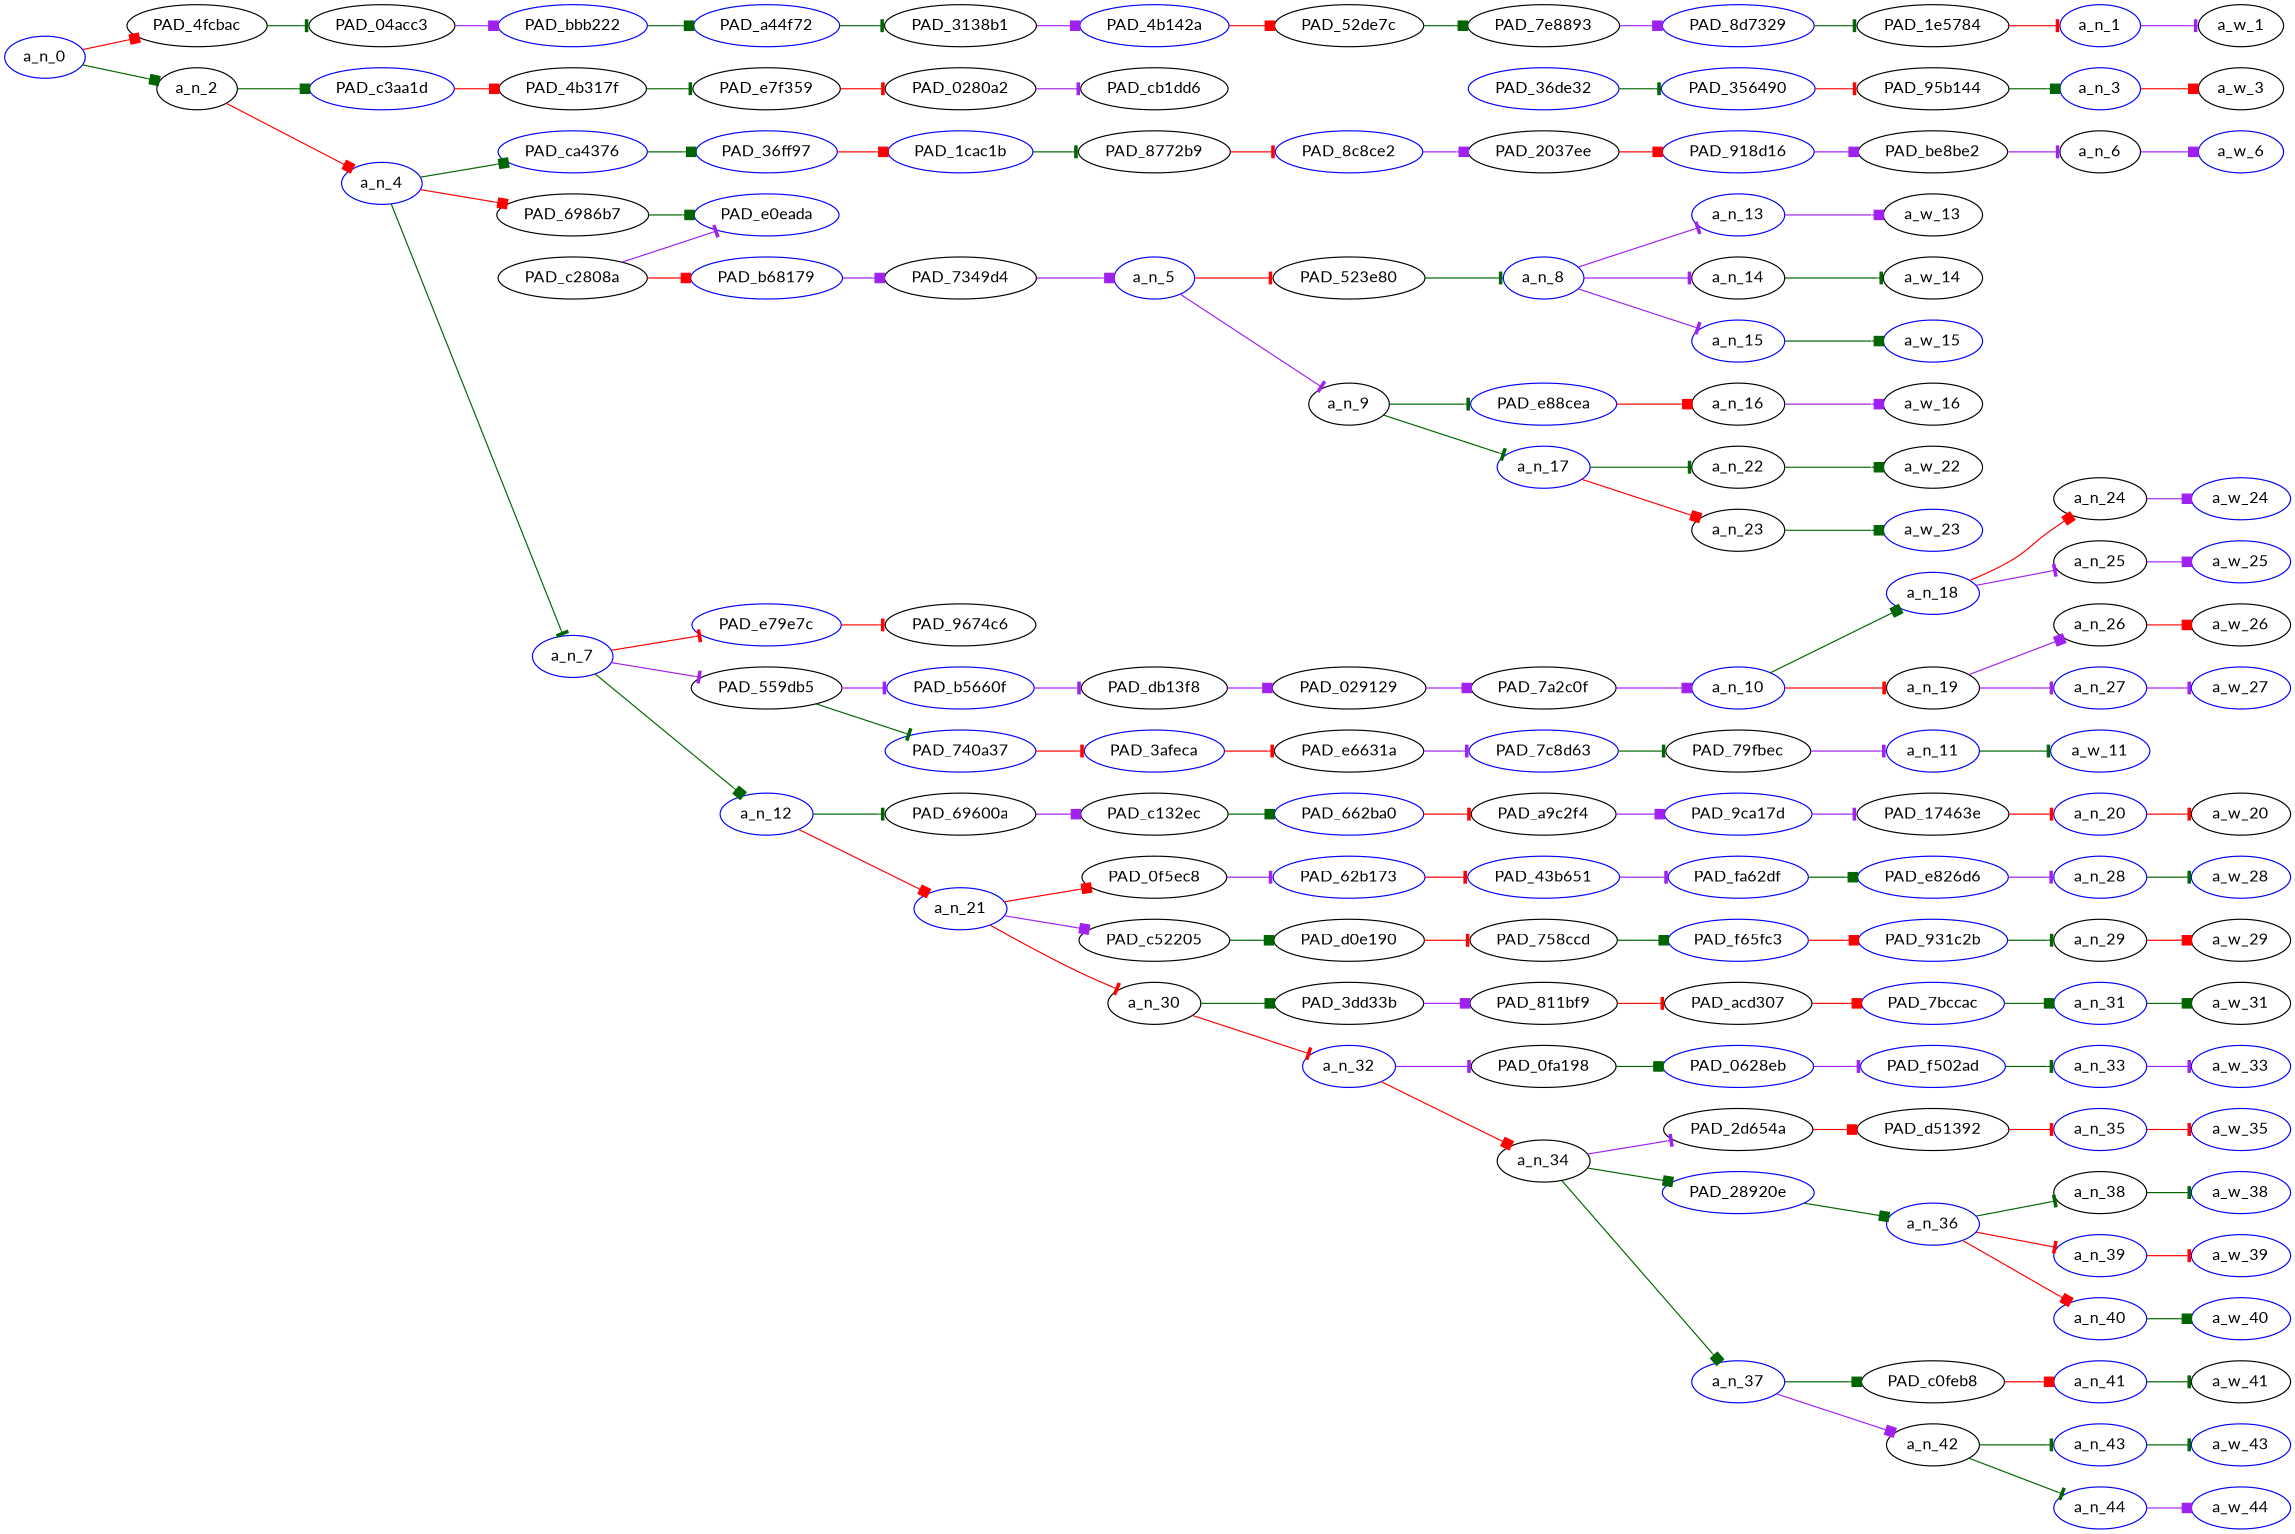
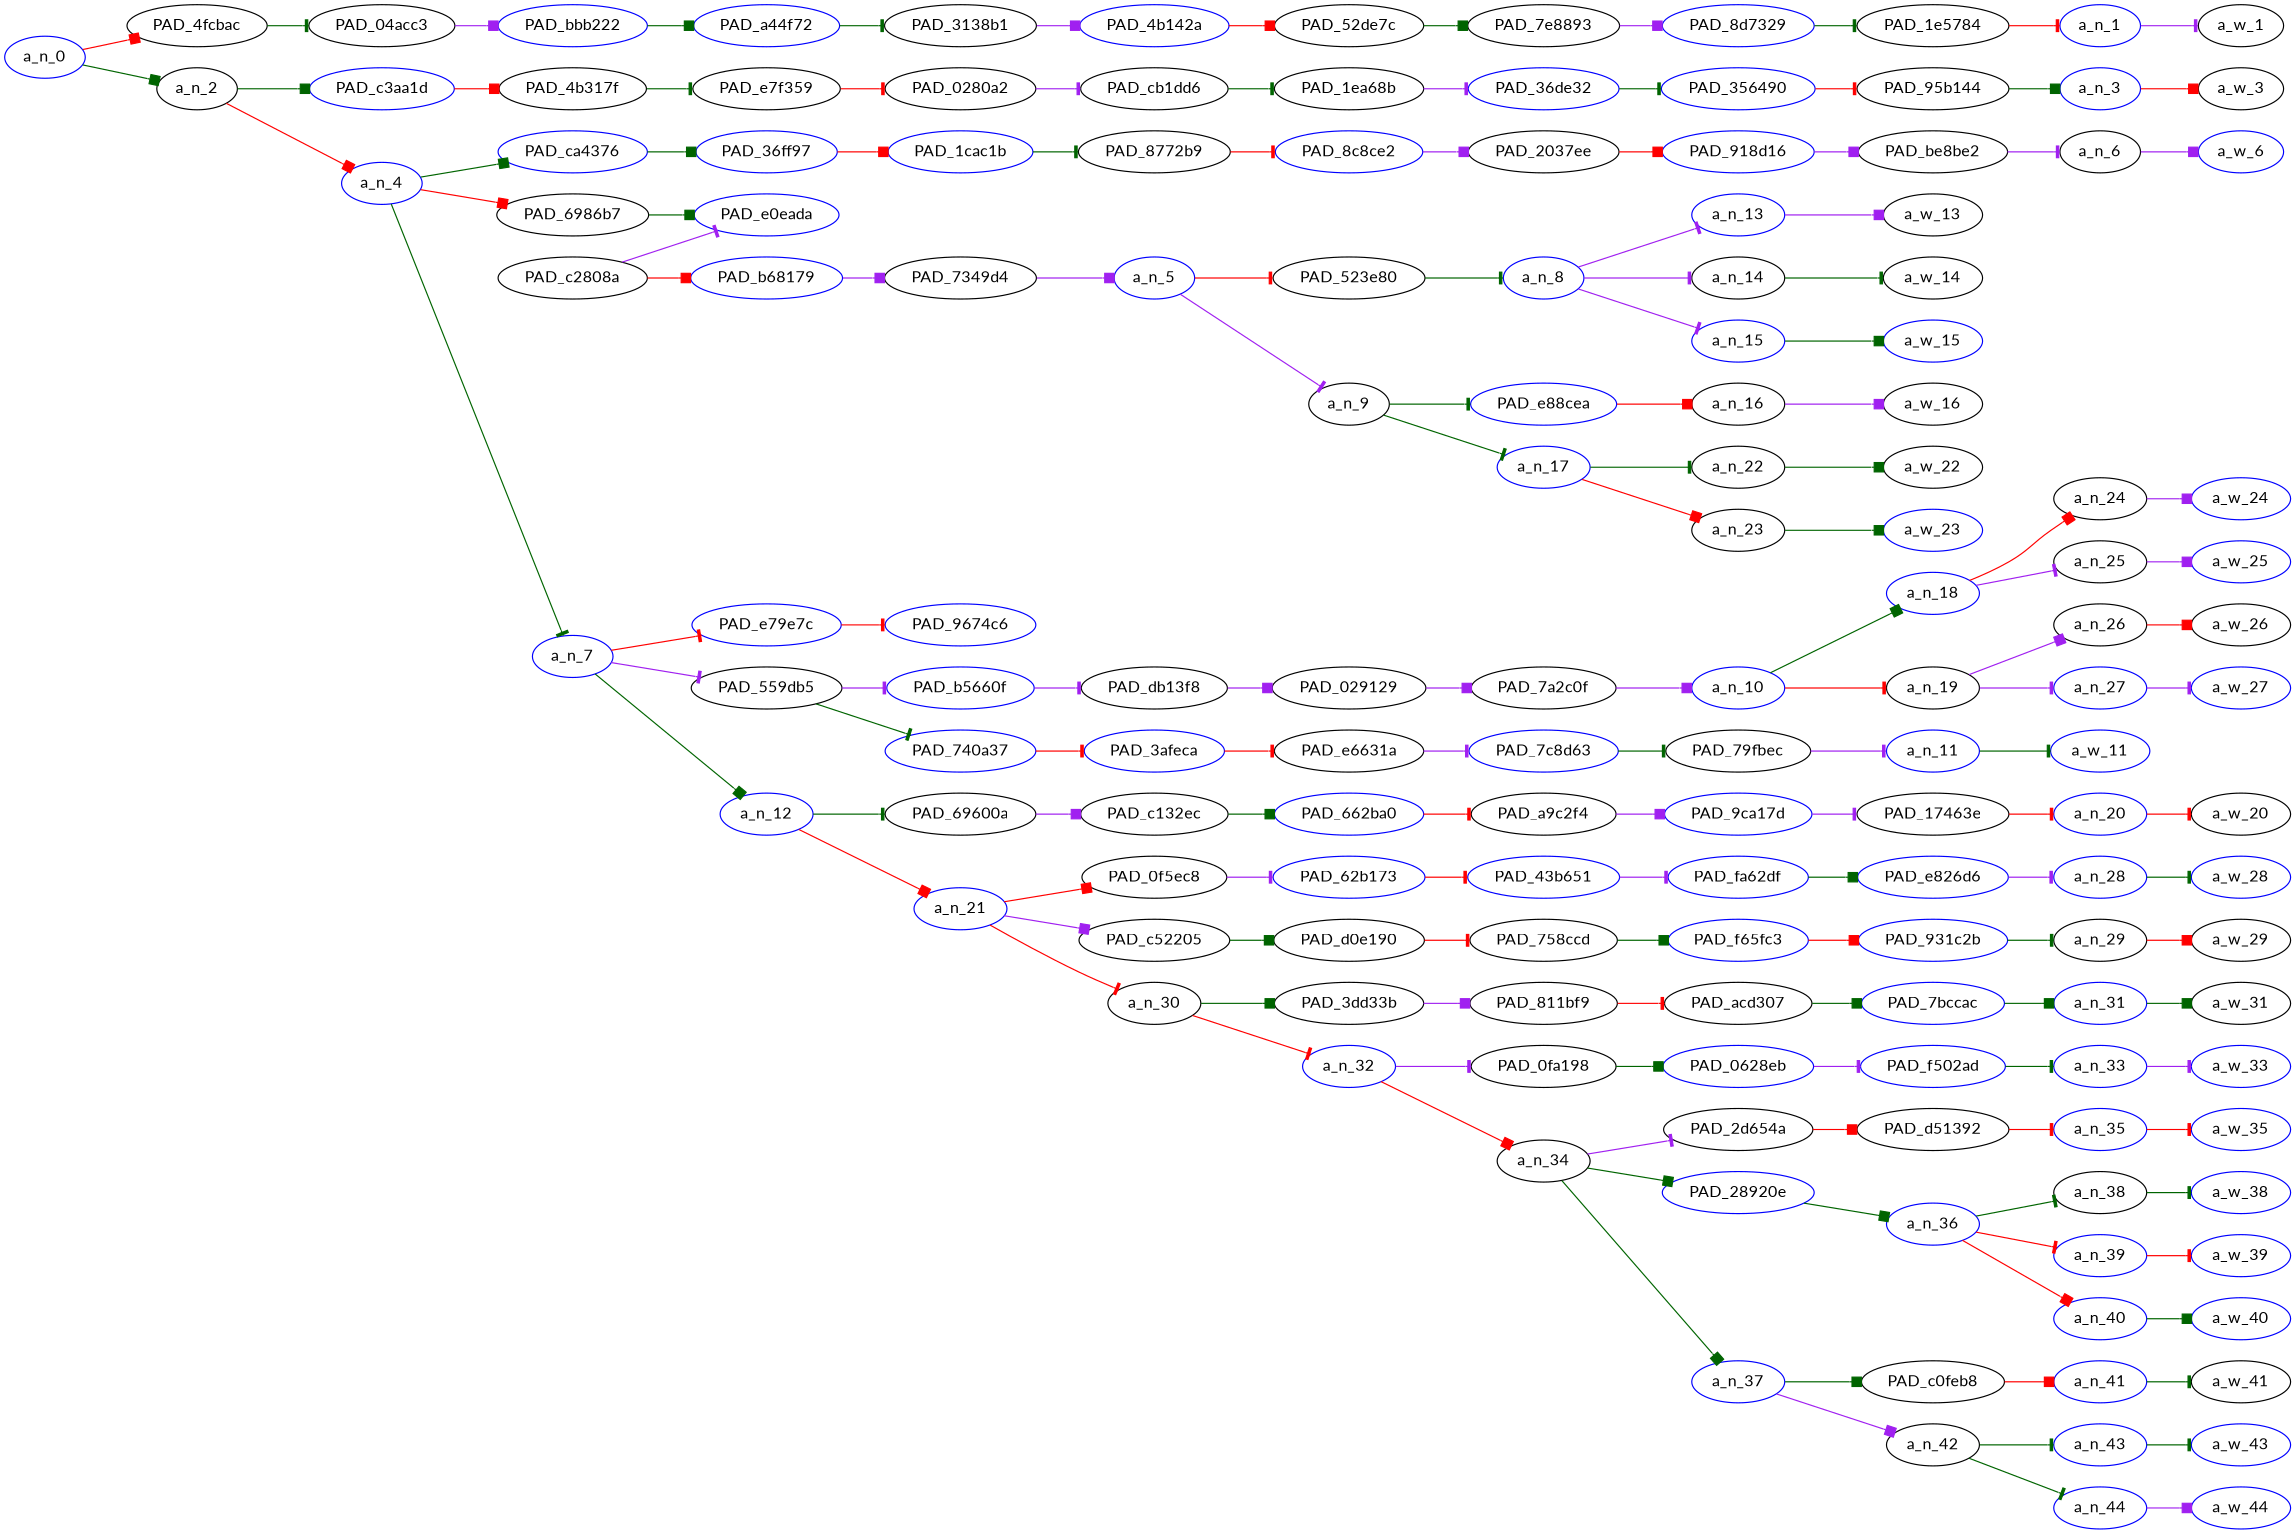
none -> (1349, 89)
(960, 625) -> (960, 625)
(1831, 1003) -> (1831, 1003)
